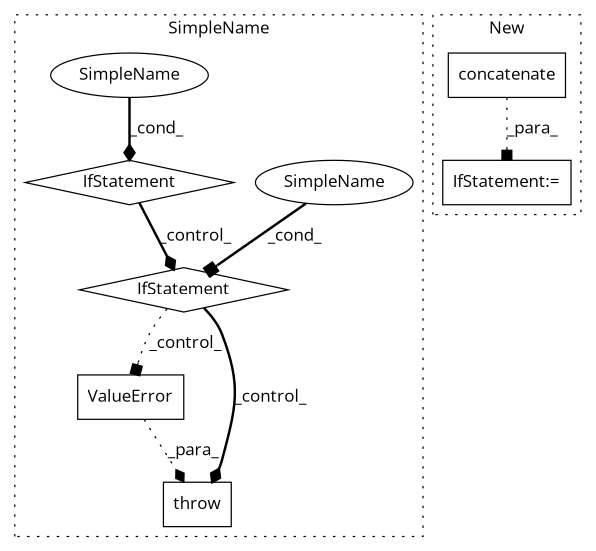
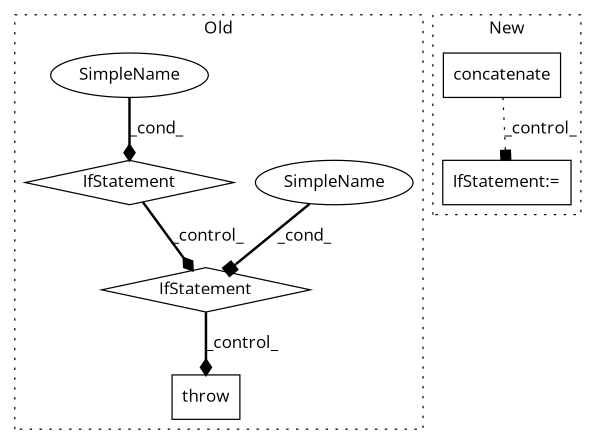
(219, 29) -> (219, 29)
(533, 129) -> (541, 129)
(131, 397) -> none
